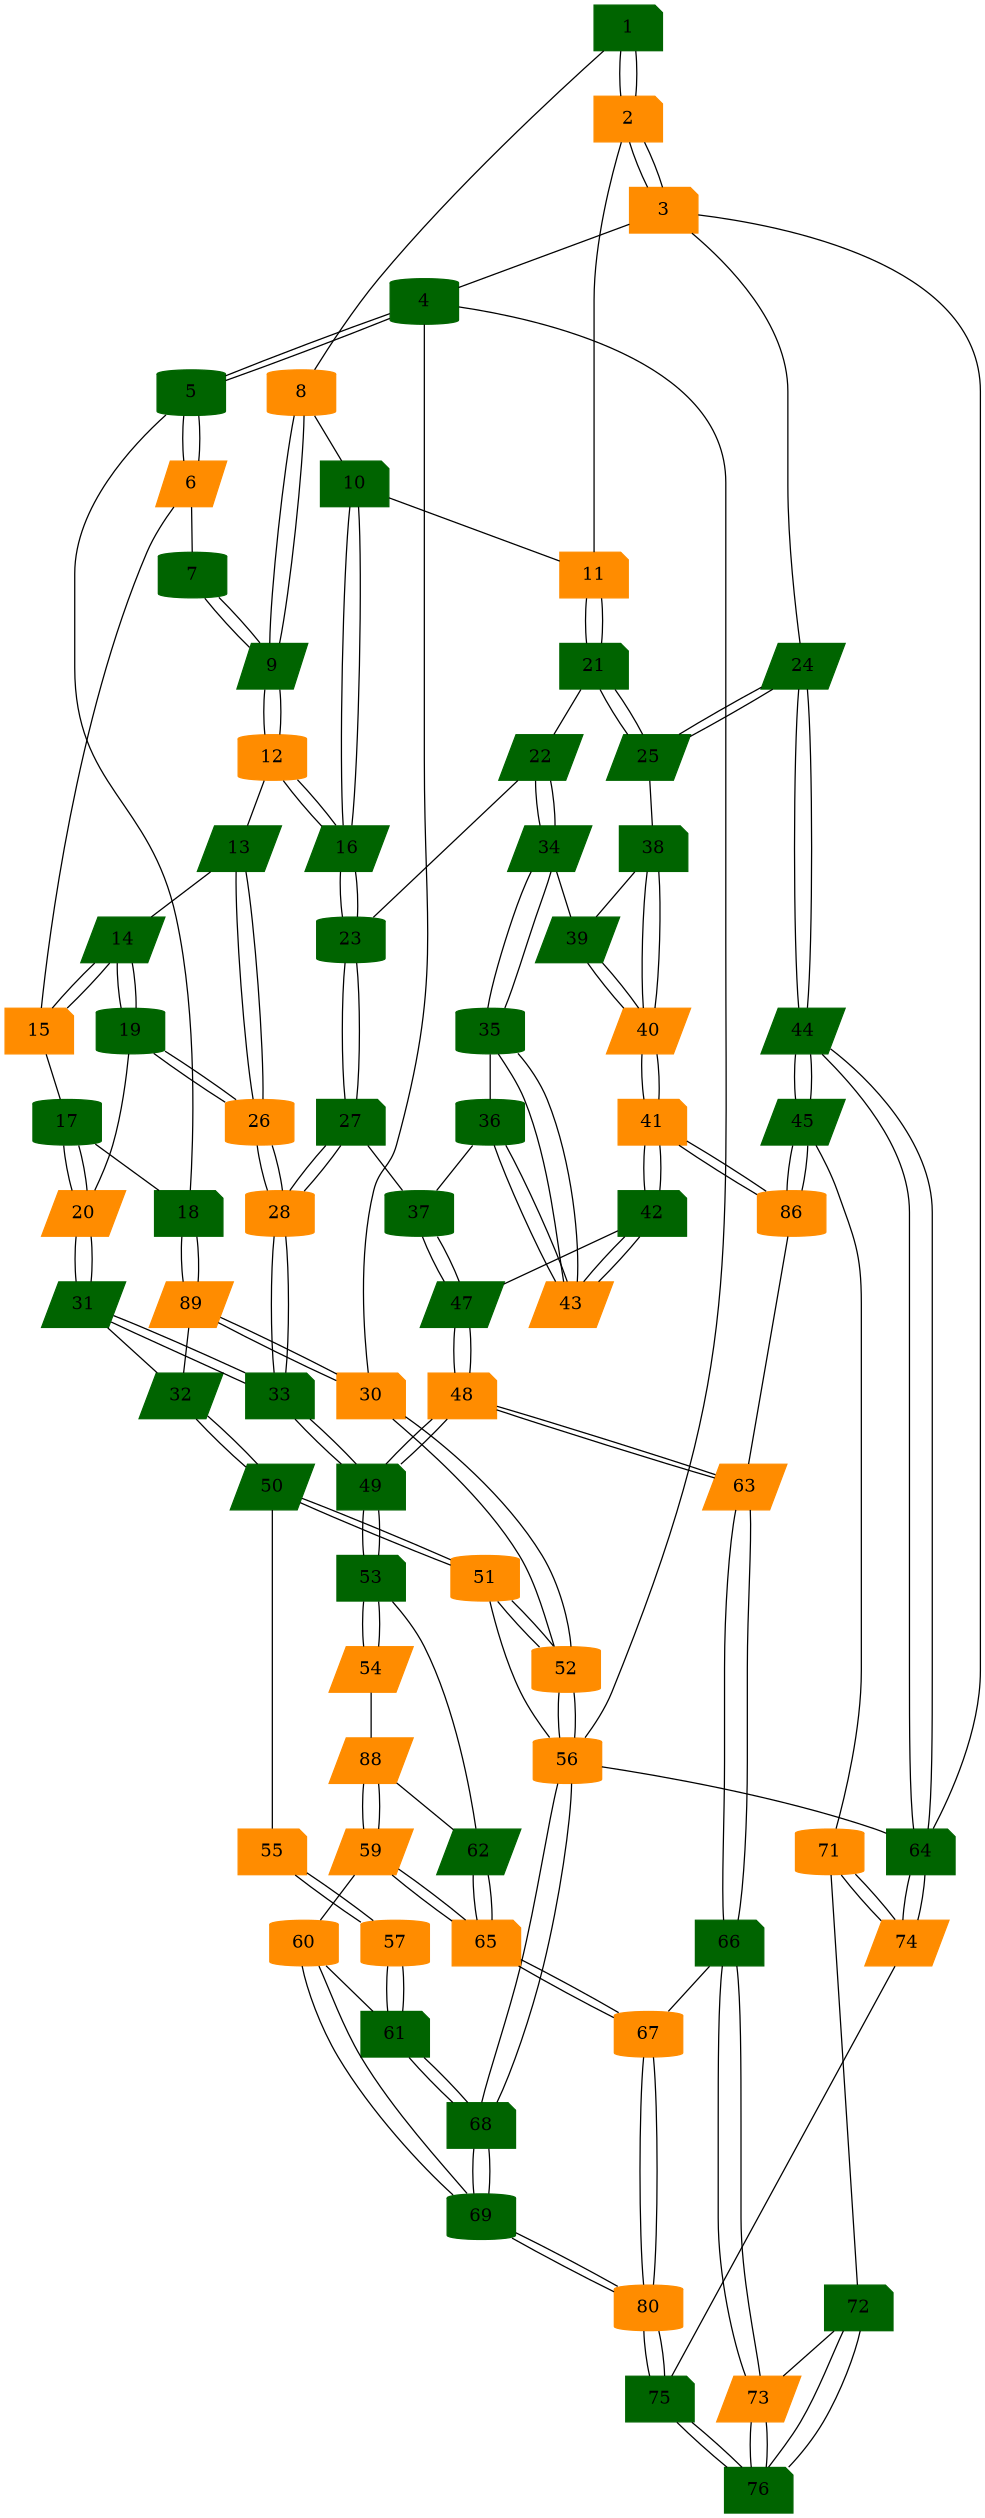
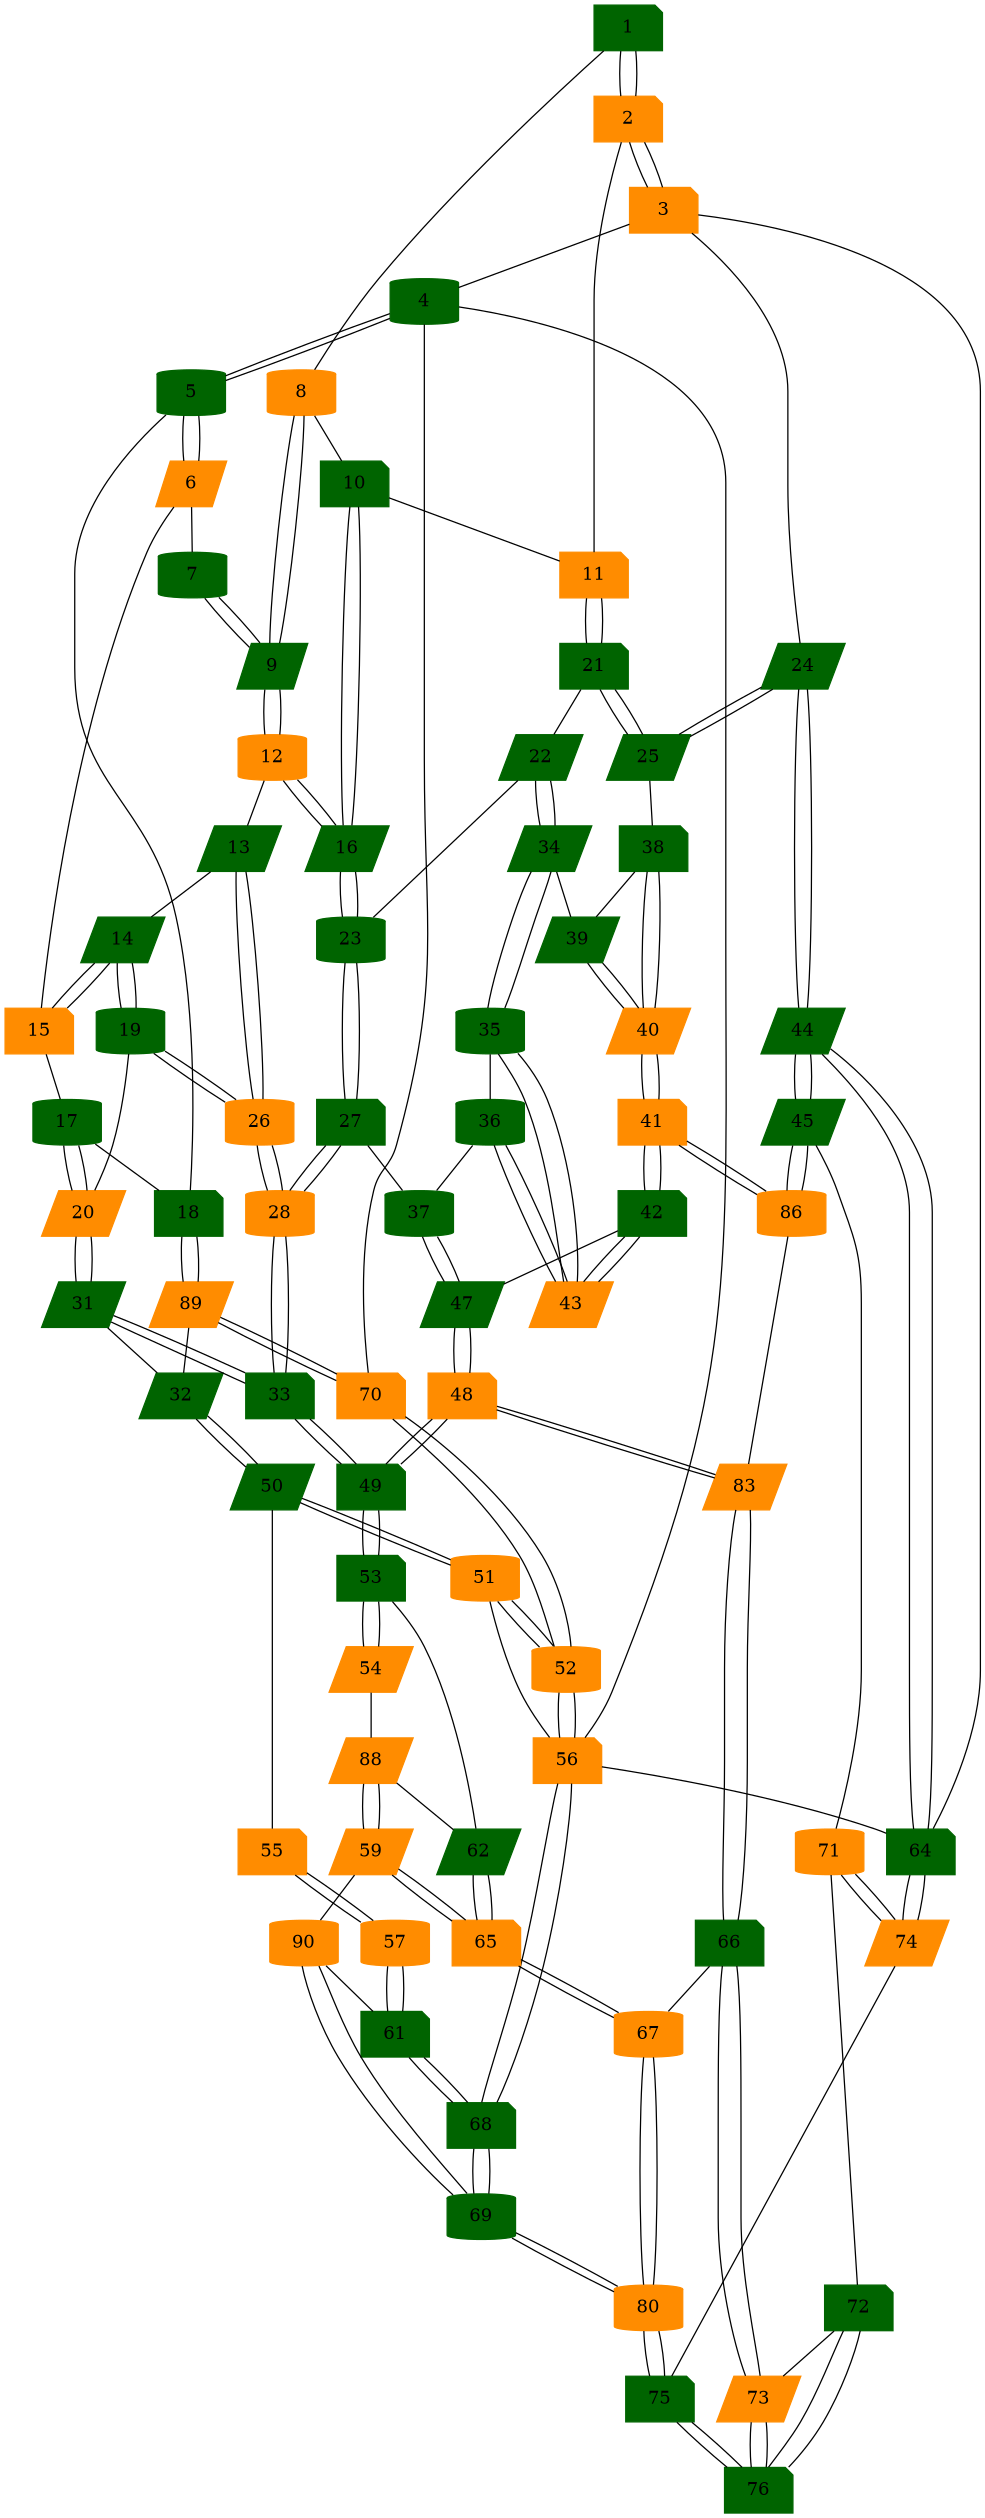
(371, 1396) -> (371, 1396)
(745, 1487) -> (745, 1487)
(567, 1761) -> (567, 1761)
(304, 1943) -> (304, 1943)
